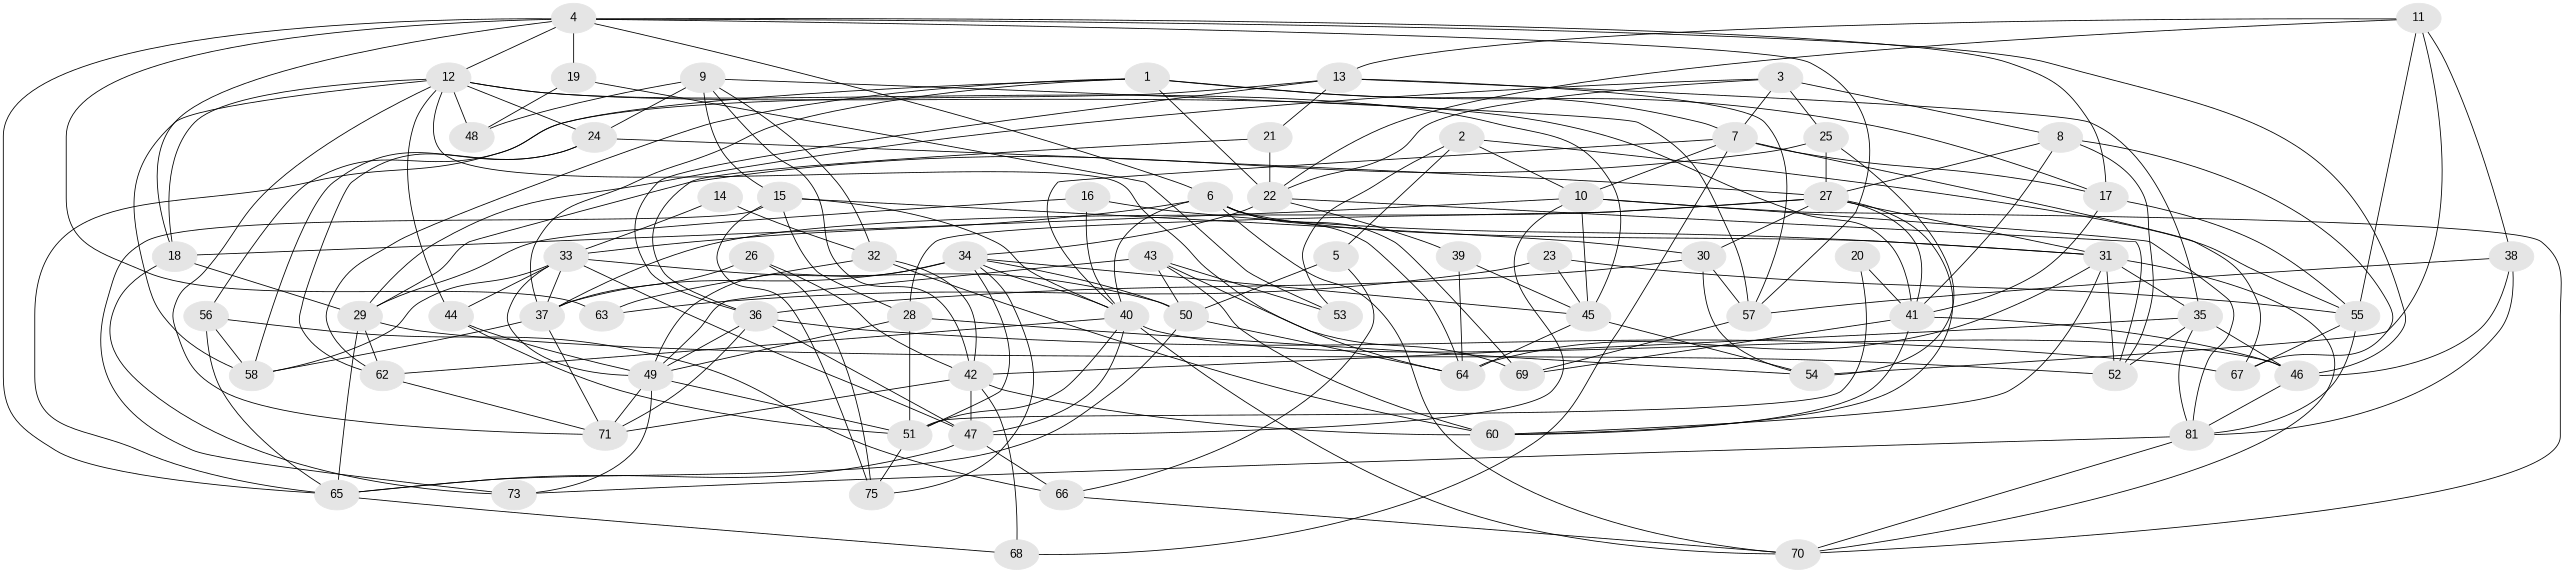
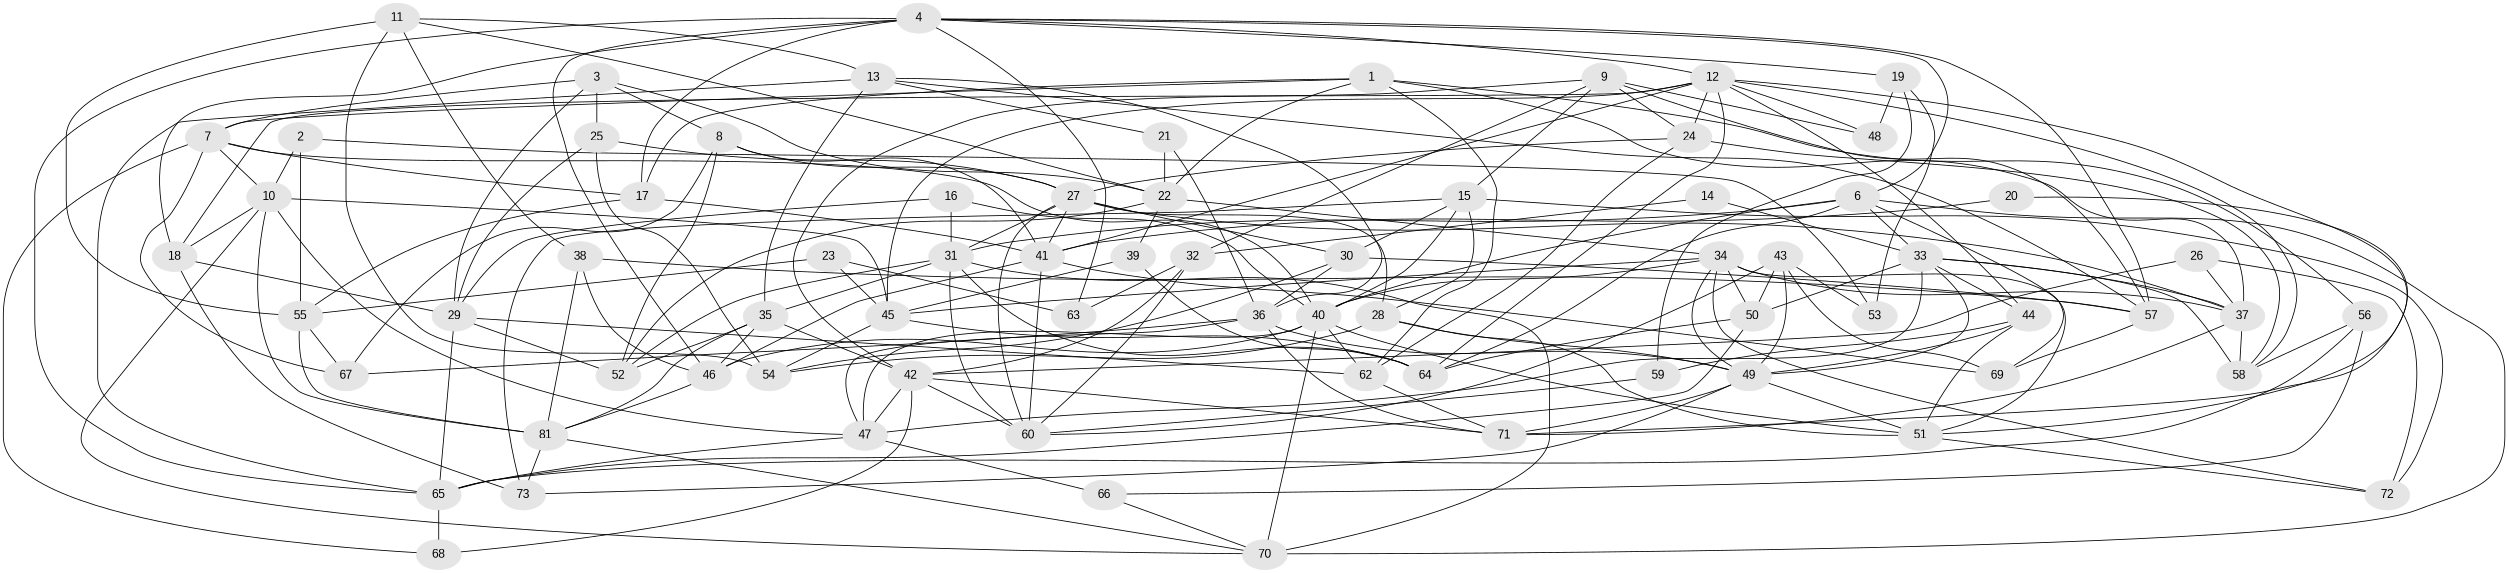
(1336, 257) -> none
none -> (1658, 376)
(872, 495) -> (2387, 495)
